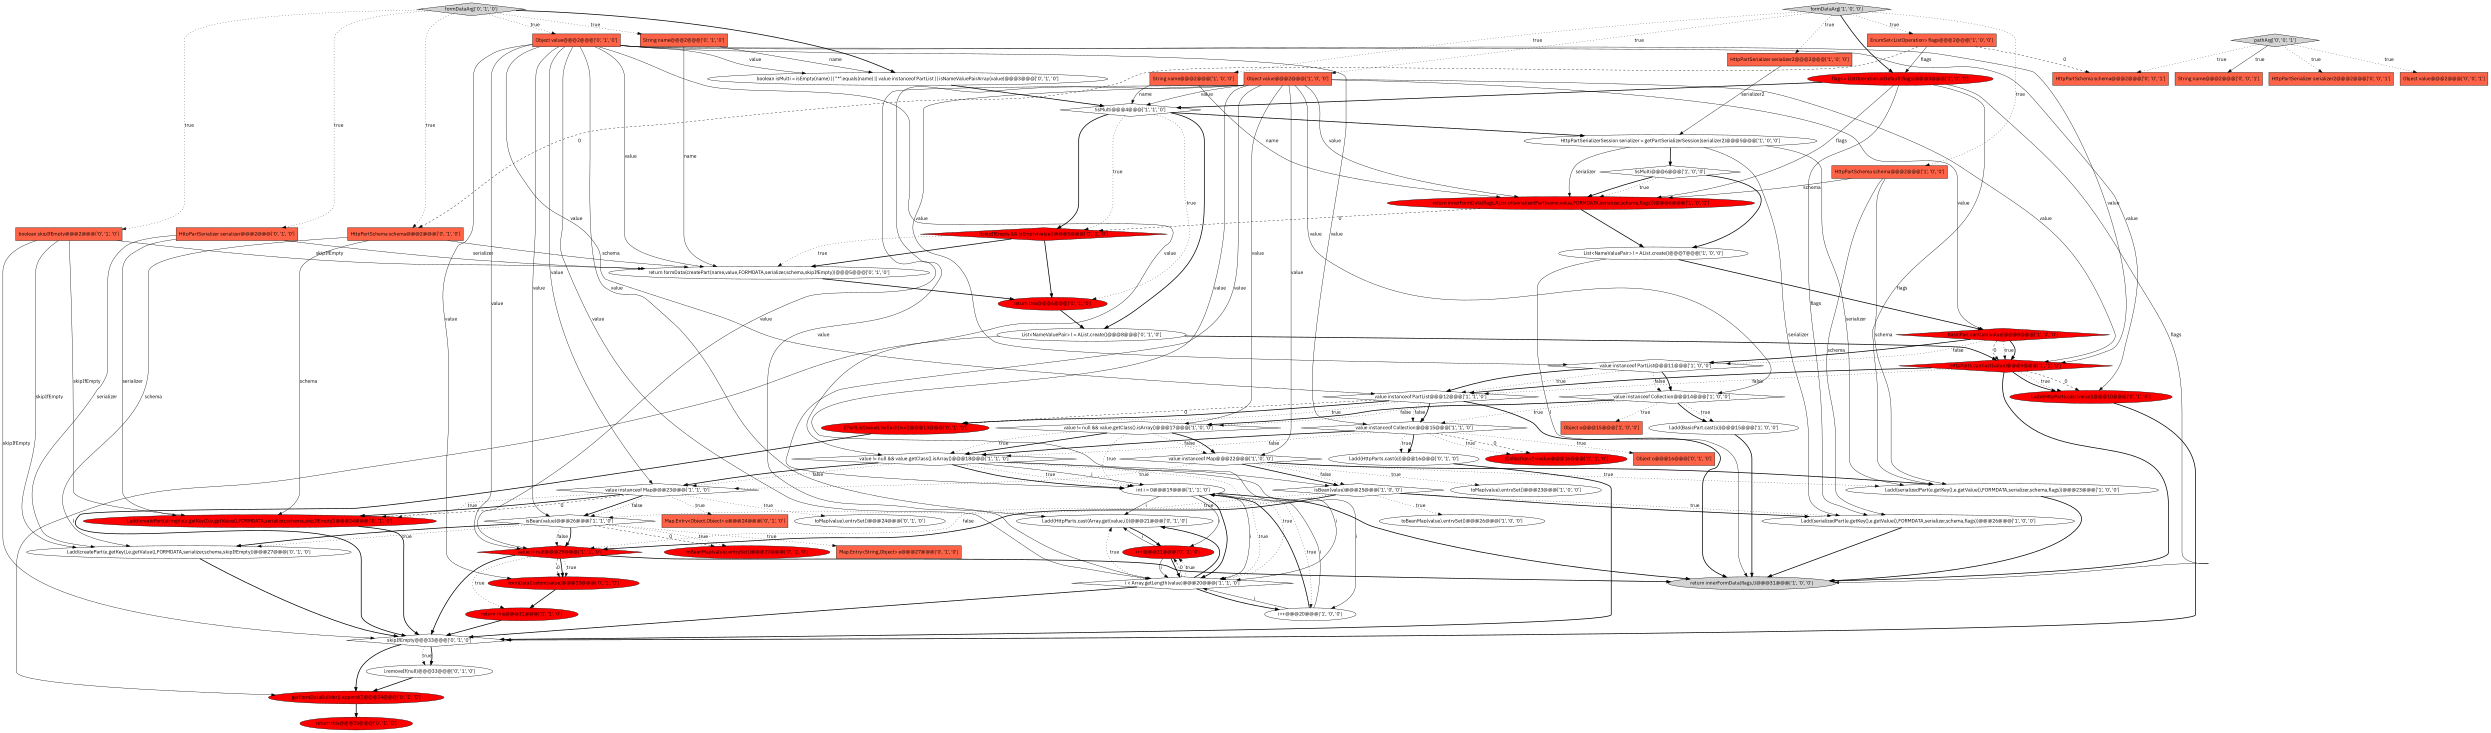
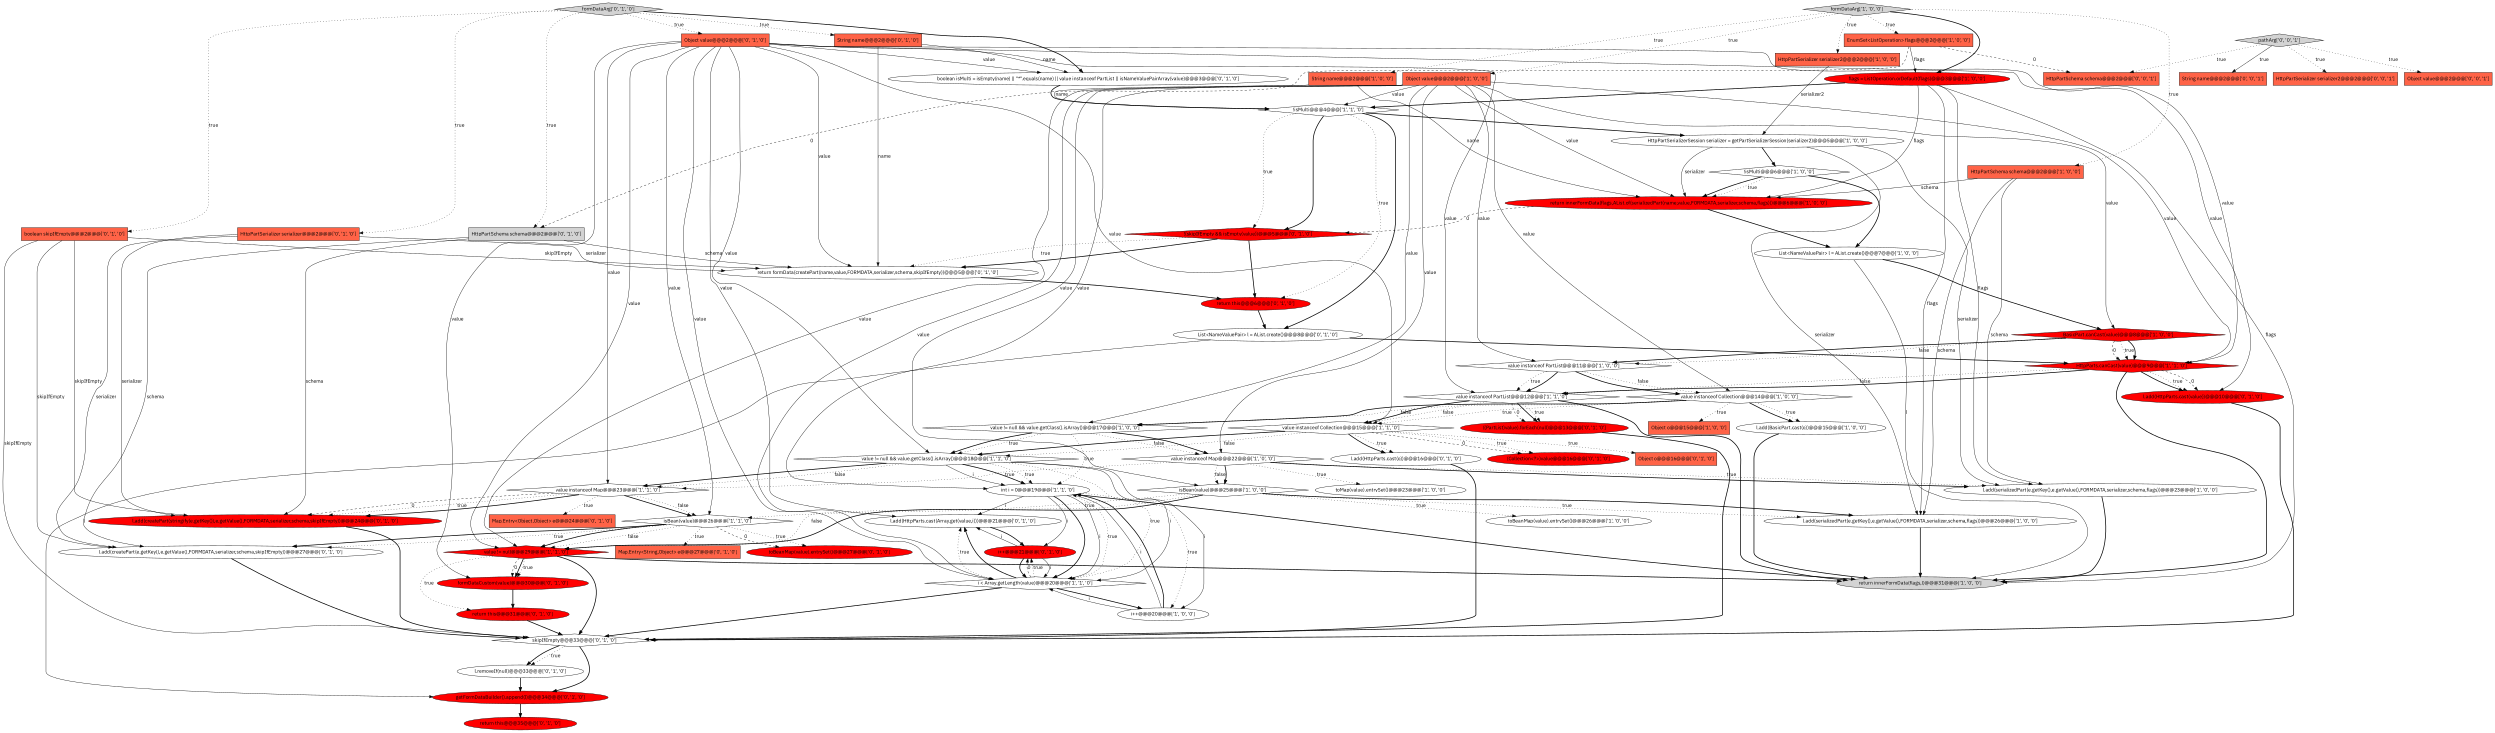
(405, 234) -> (526, 234)
(870, 521) -> none
